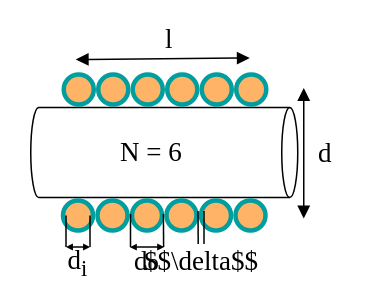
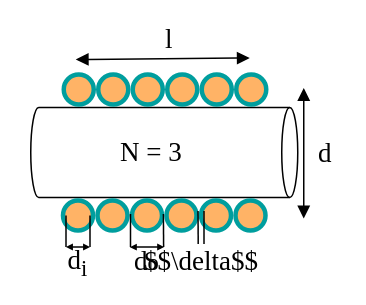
(152, 152) -> (152, 152)
